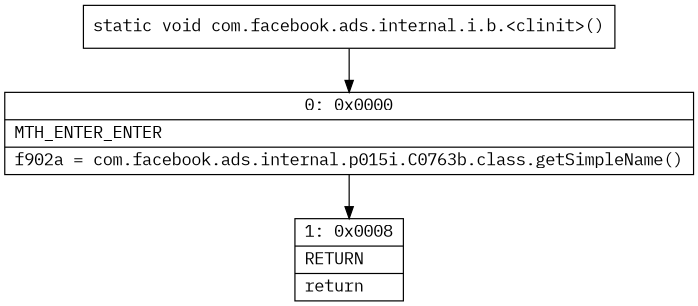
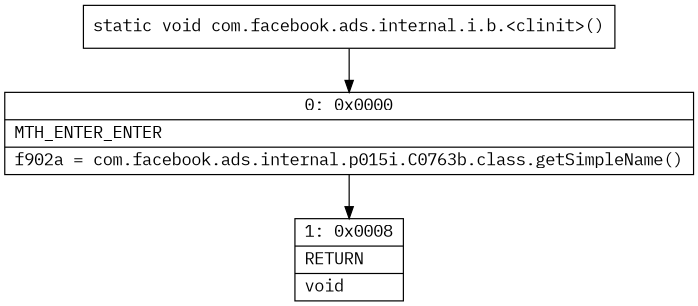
(334, 287) -> (325, 287)
